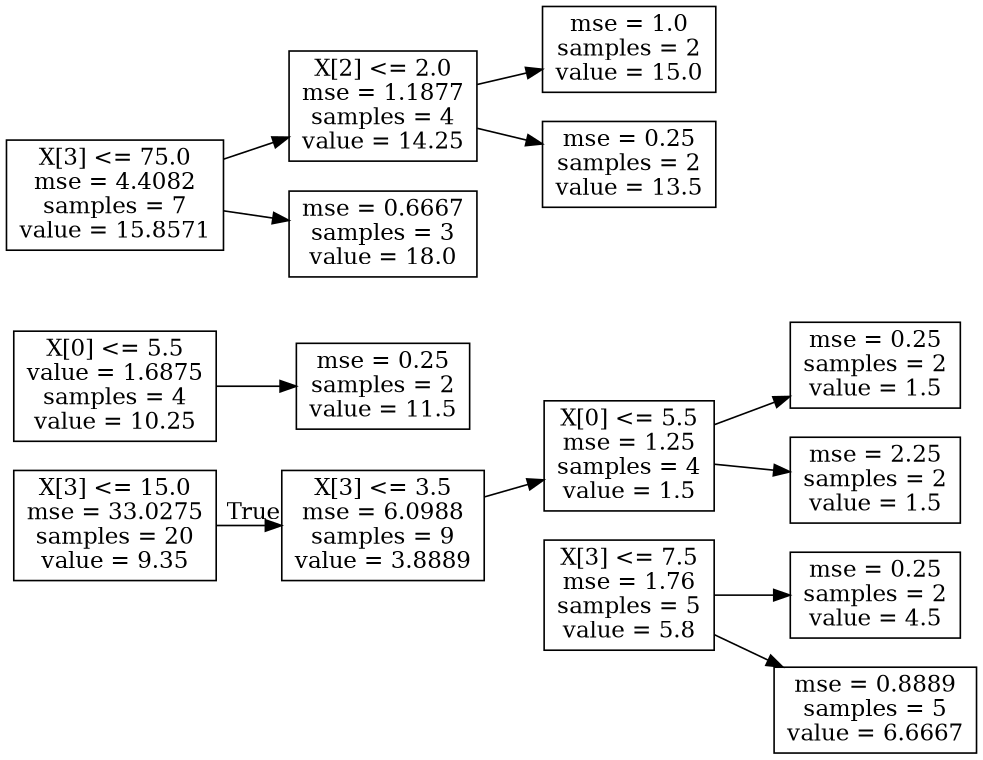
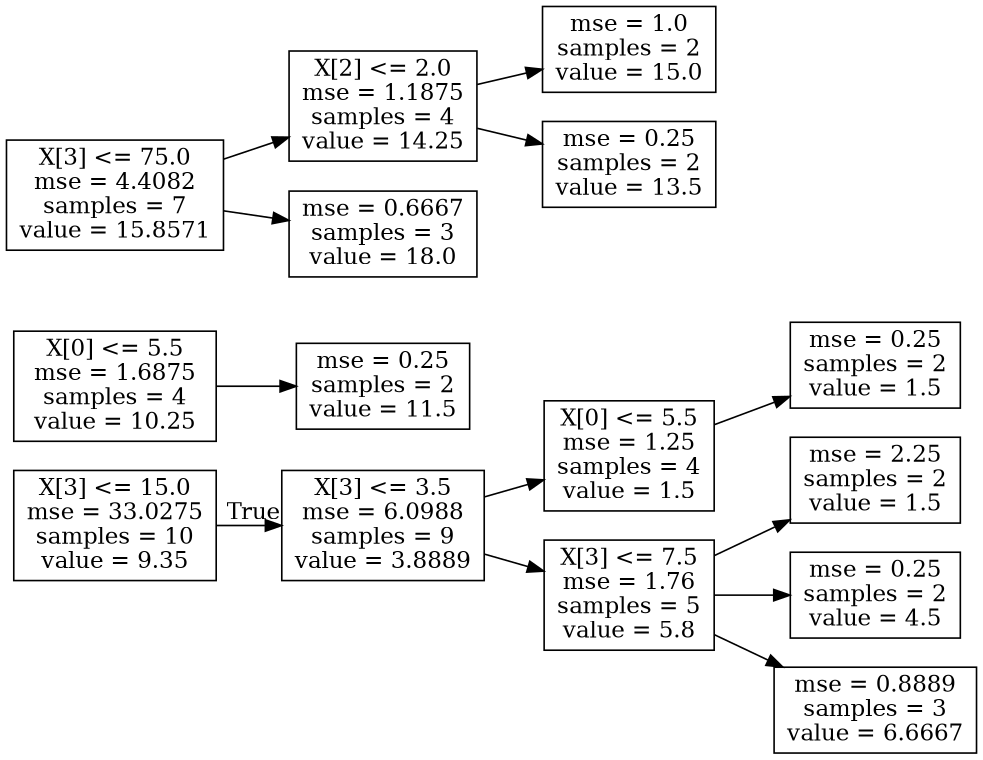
(383, 106) -> (383, 106)
(115, 386) -> (115, 386)
(744, 467) -> (745, 541)
(115, 526) -> (115, 526)
none -> (506, 560)
(875, 710) -> (875, 710)
